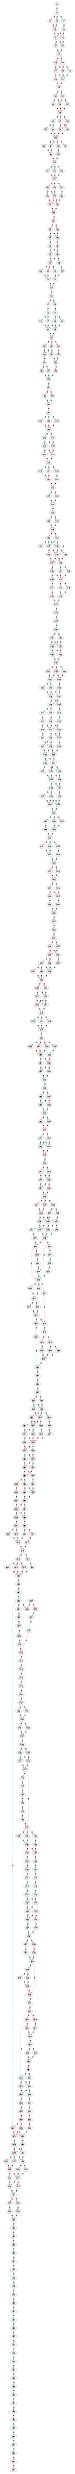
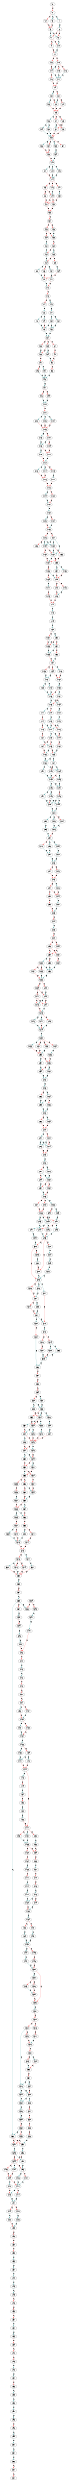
(27, 1915) -> (28, 1915)
